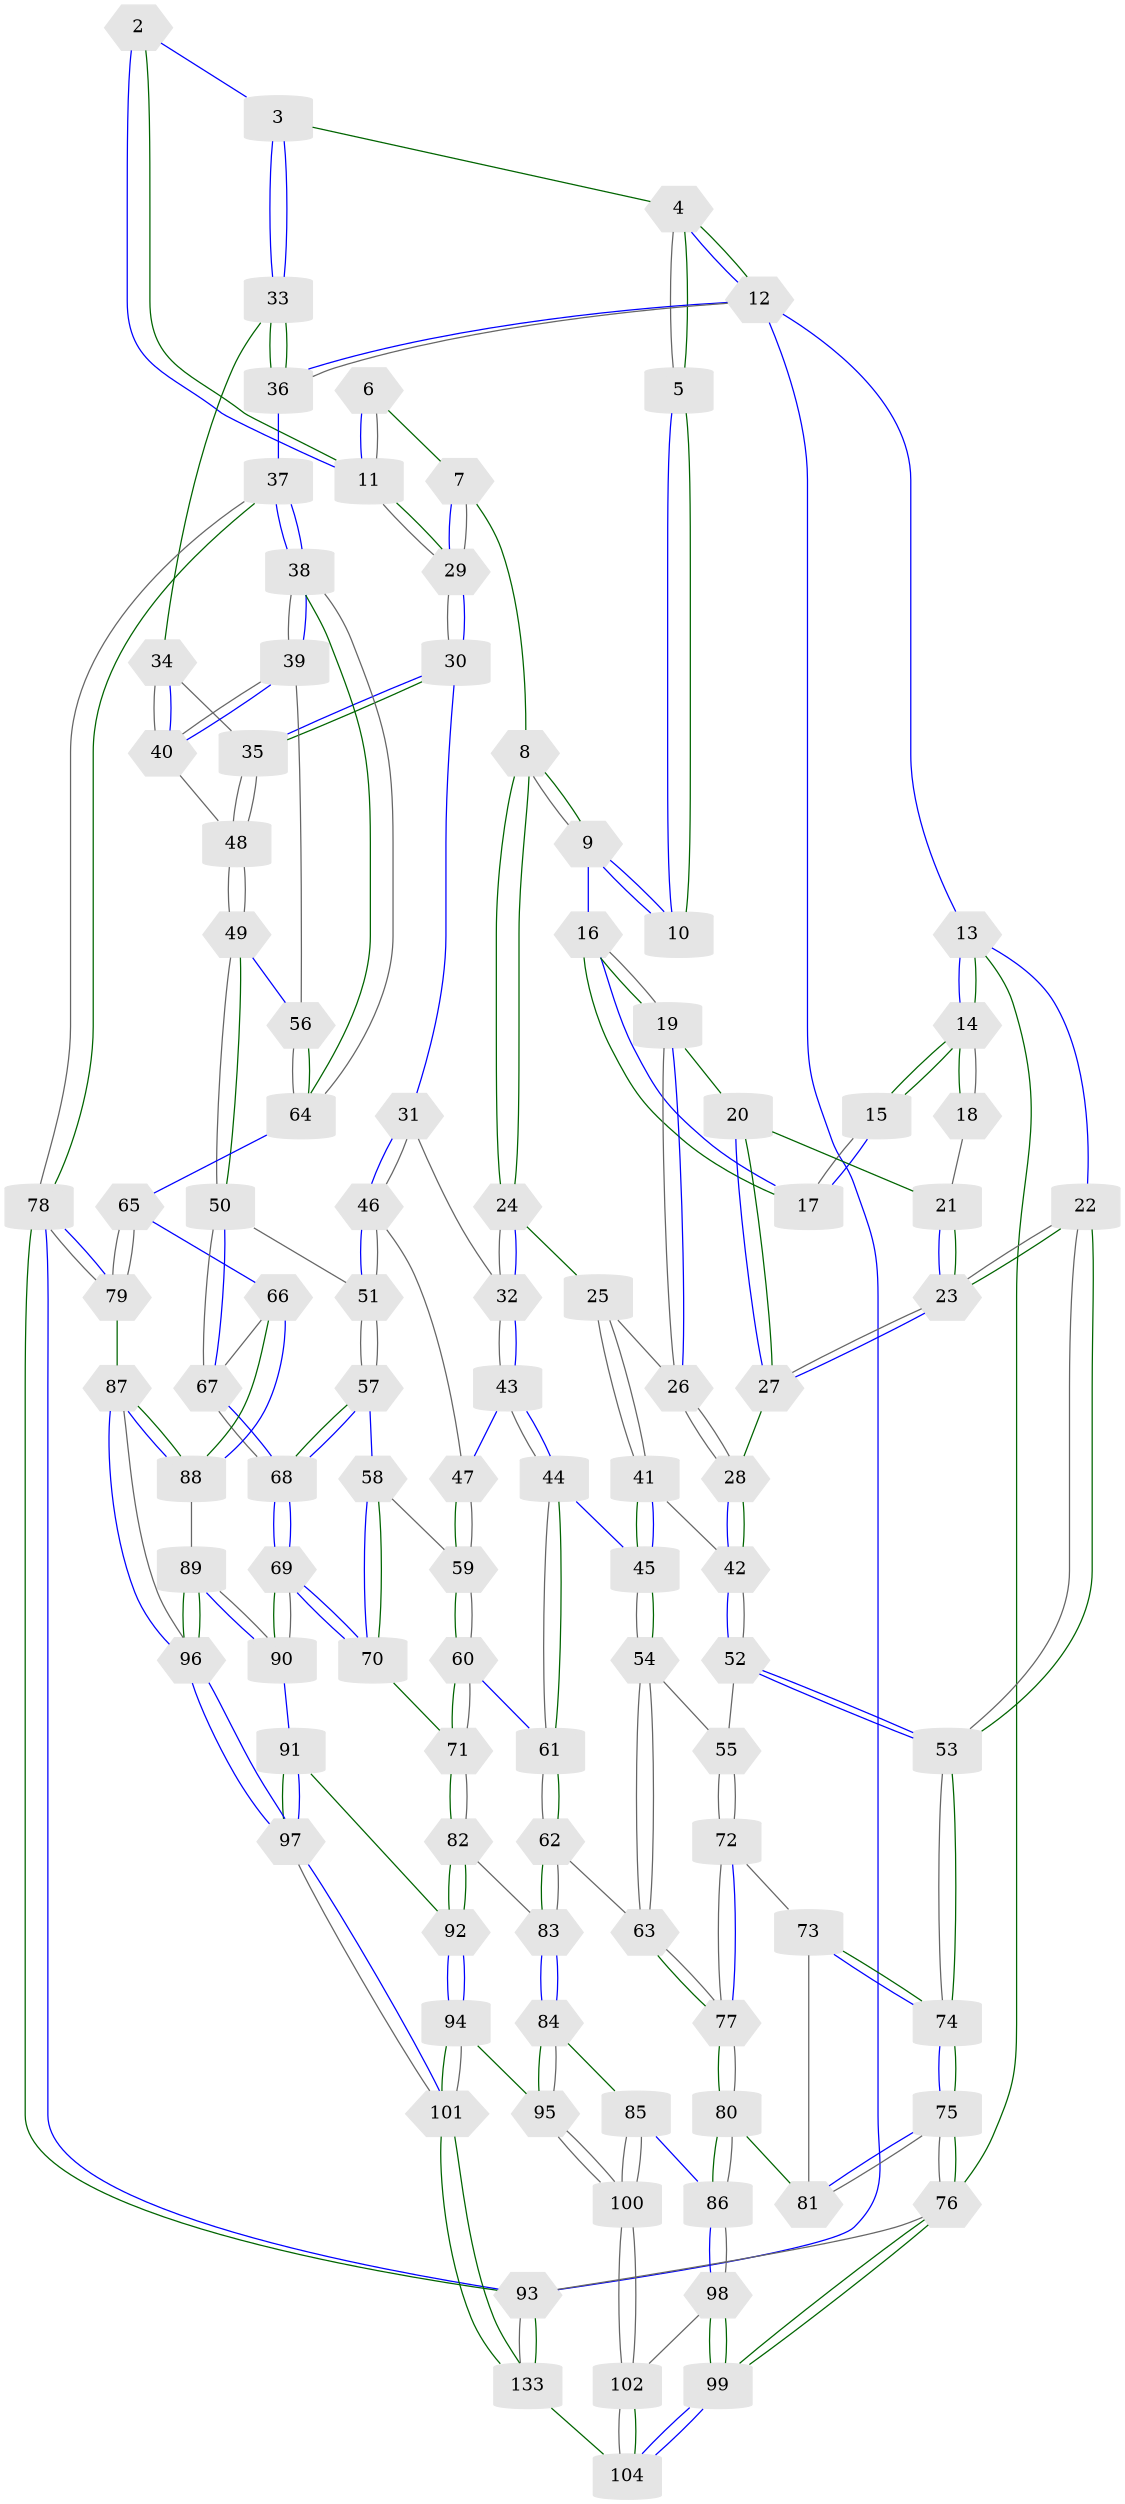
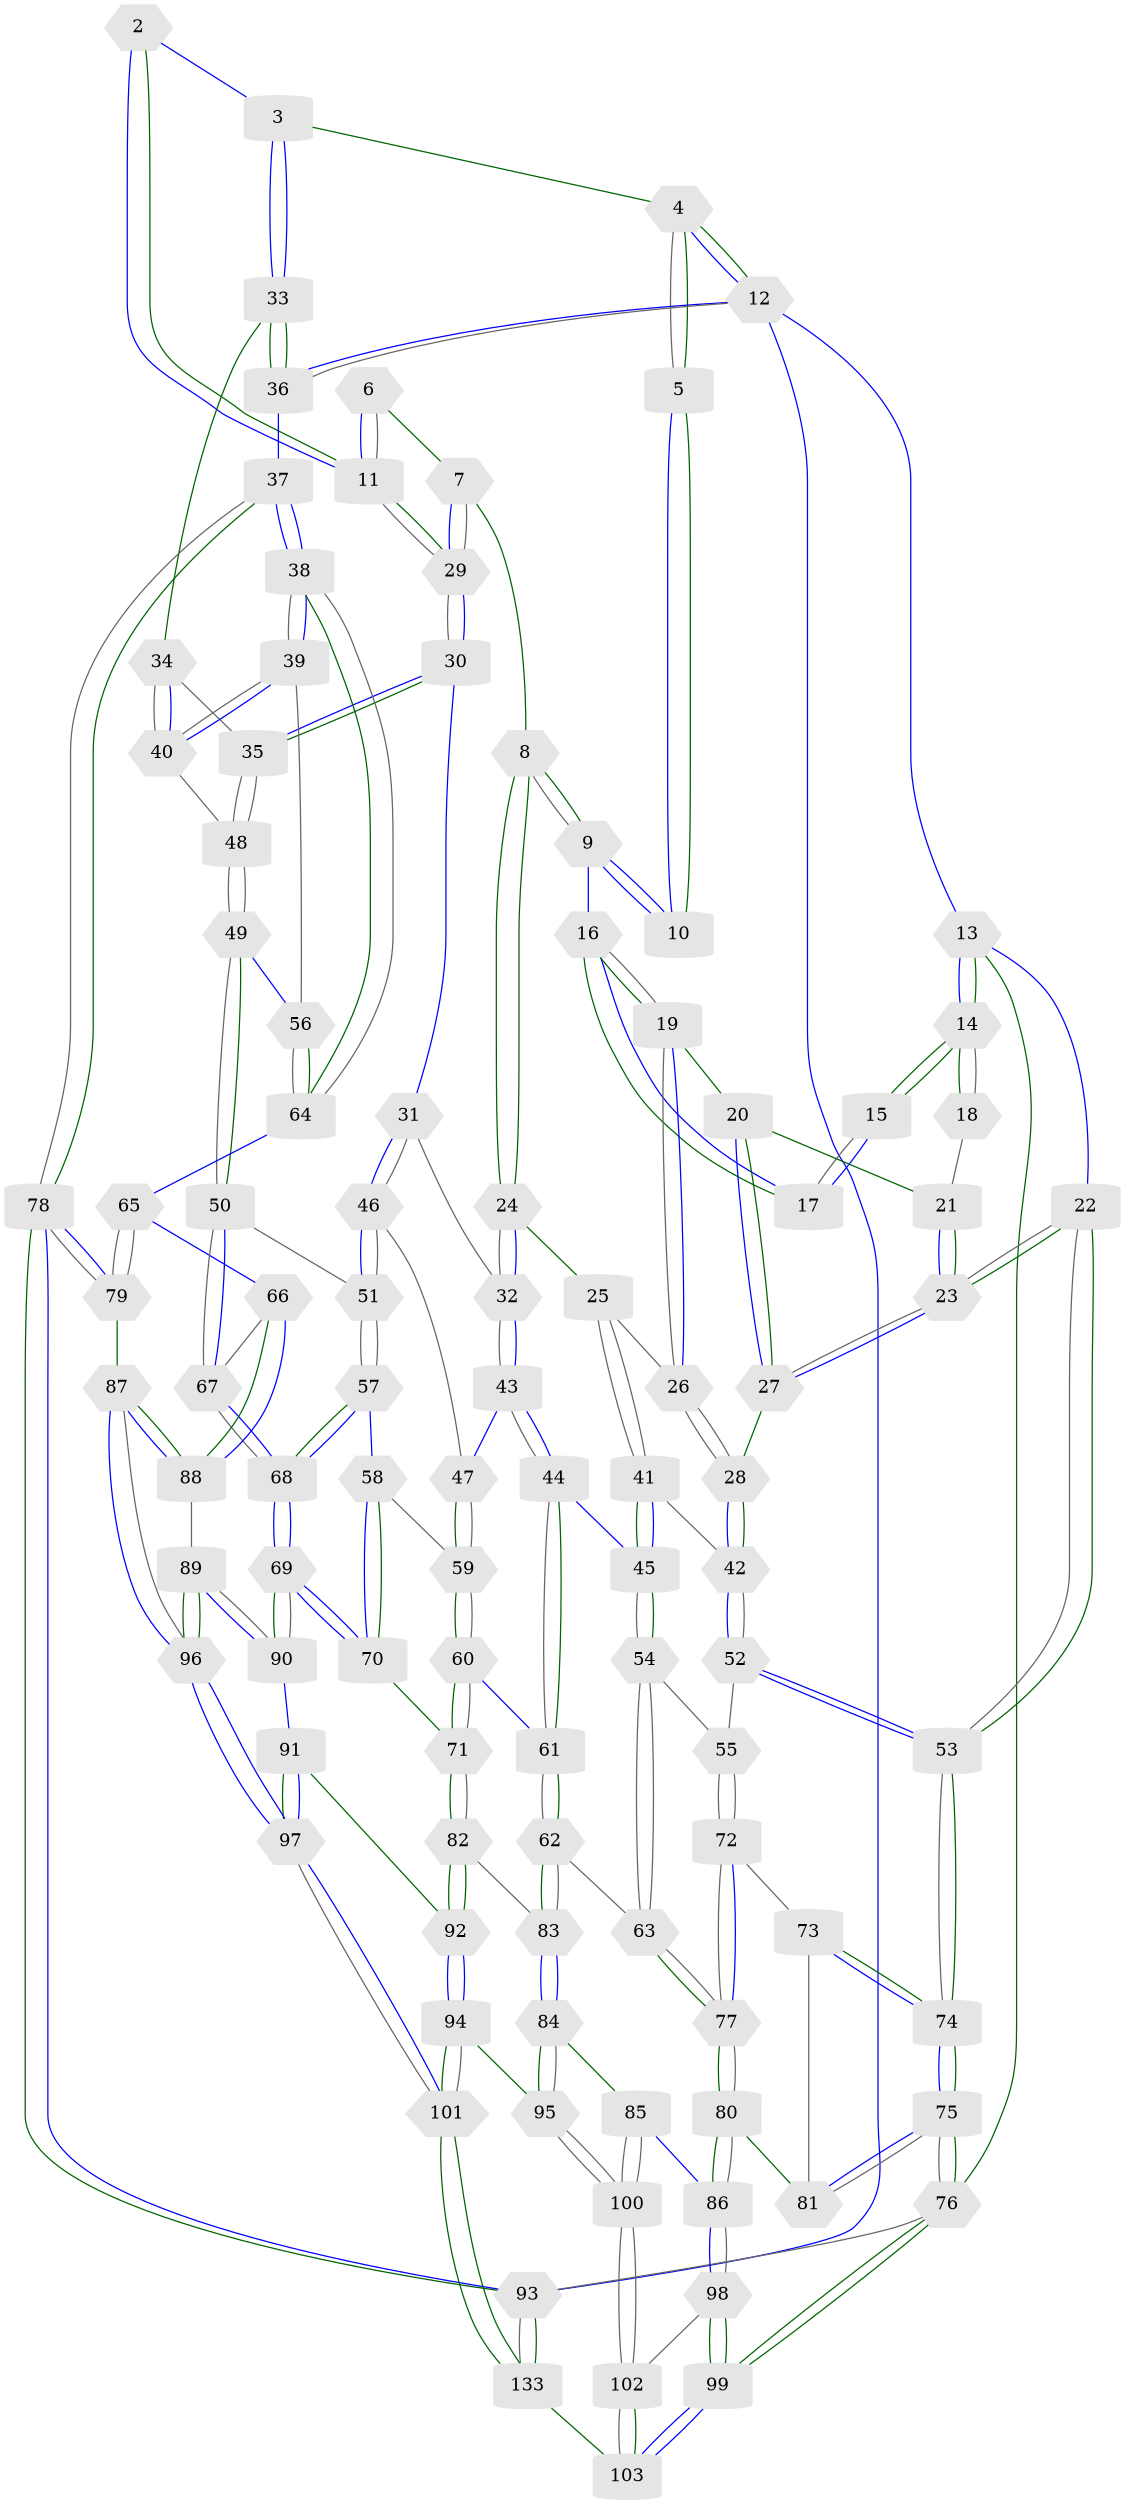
(627, 2477) -> (627, 2477)
